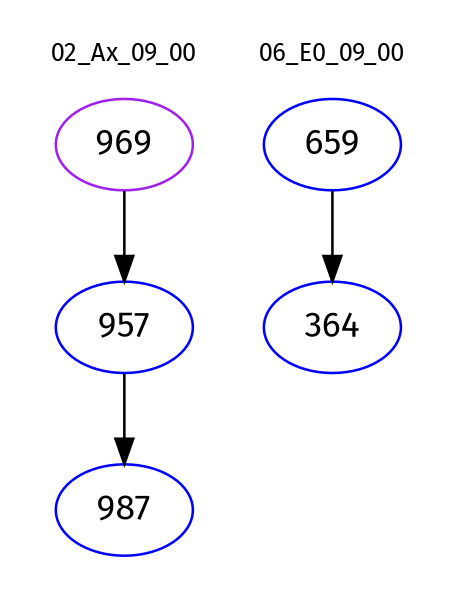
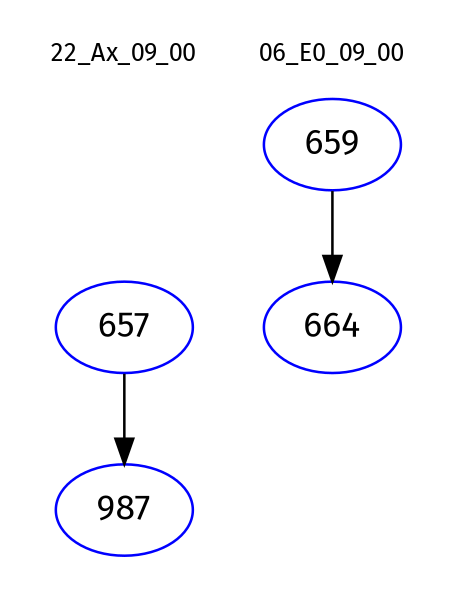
(124, 55) -> (124, 55)
(124, 145) -> none
(124, 327) -> (124, 327)
(332, 327) -> (332, 327)
